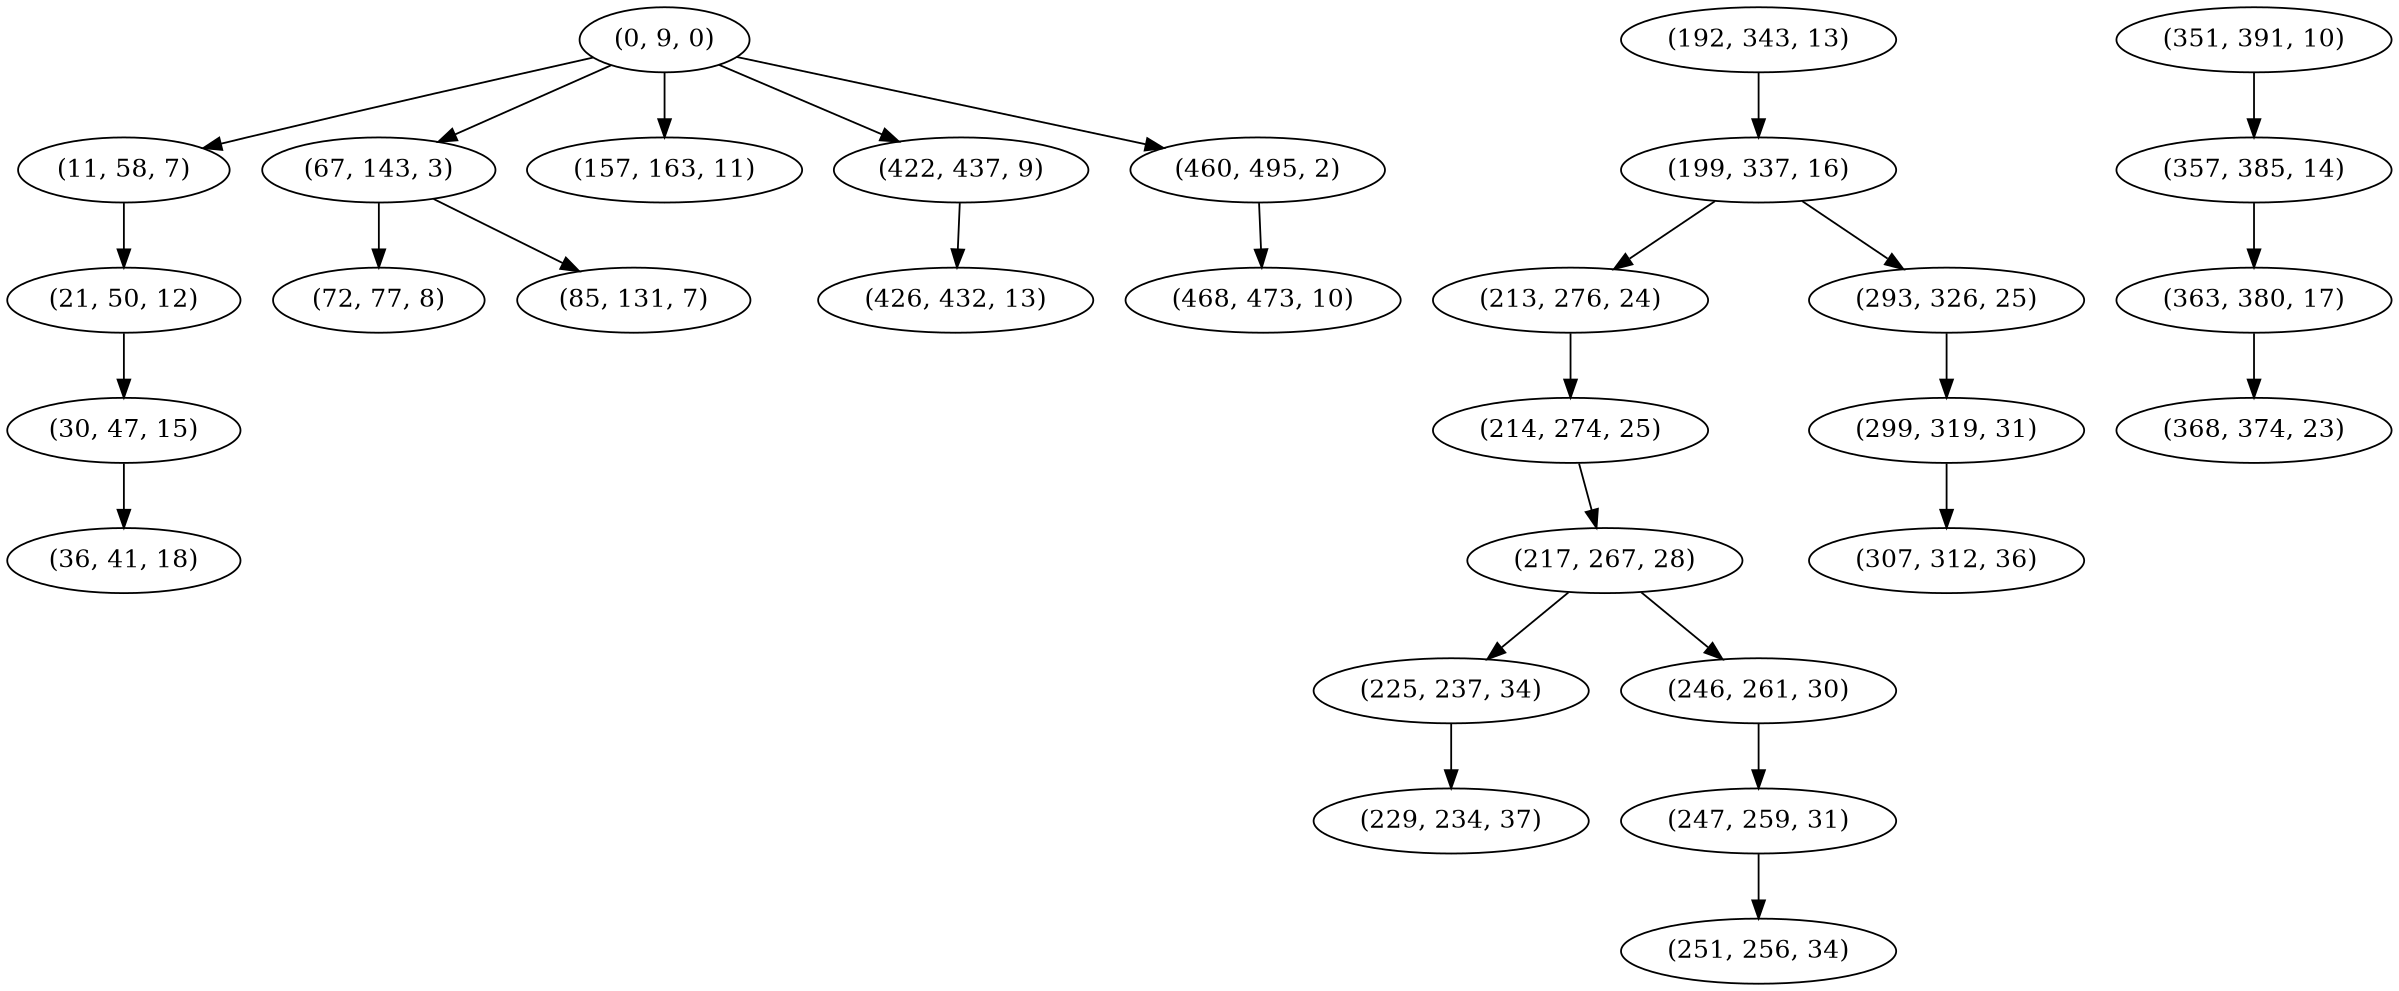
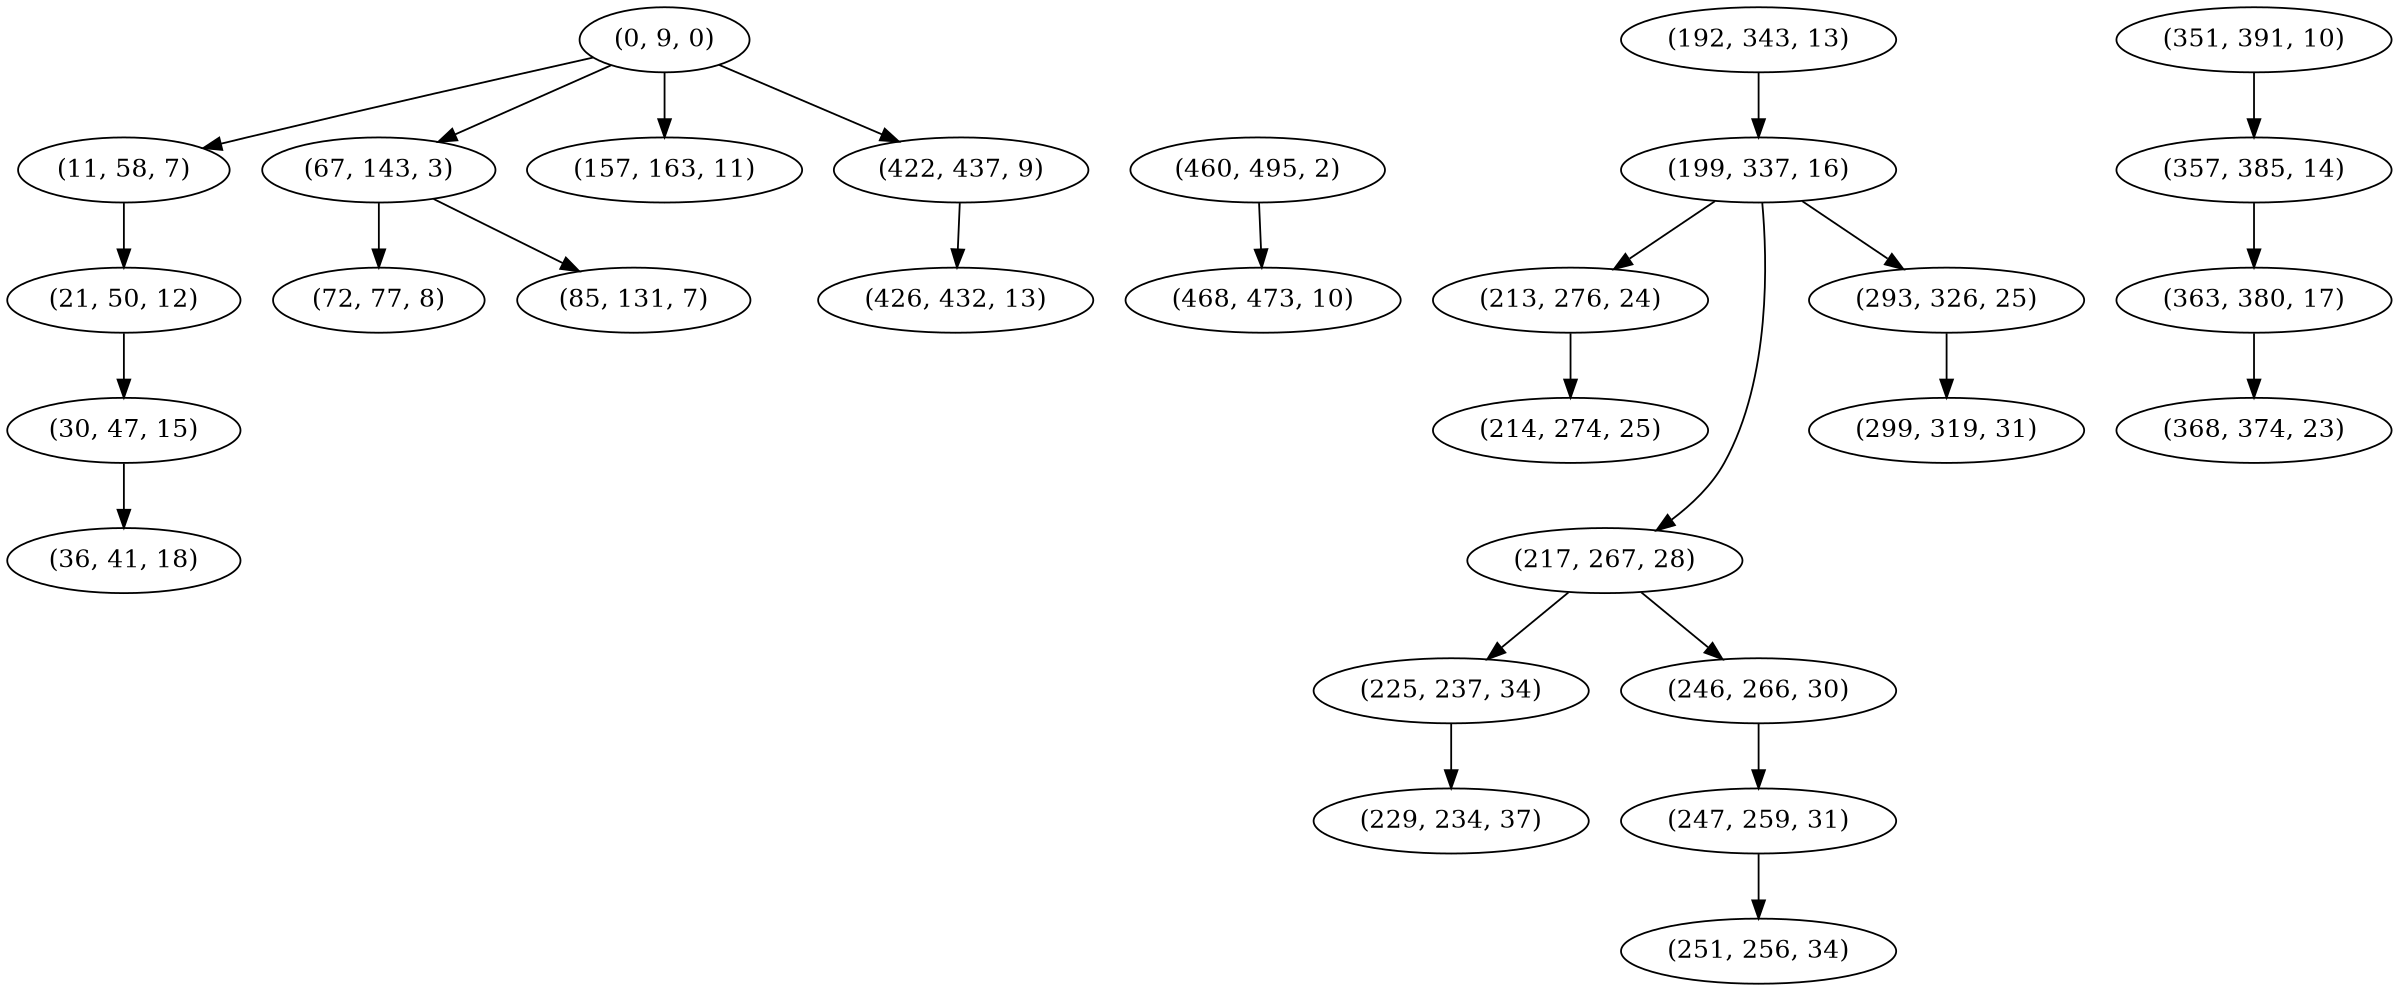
(941, 101) -> none
(1585, 487) -> (1755, 374)
(1947, 561) -> none
(1759, 691) -> (1759, 691)
